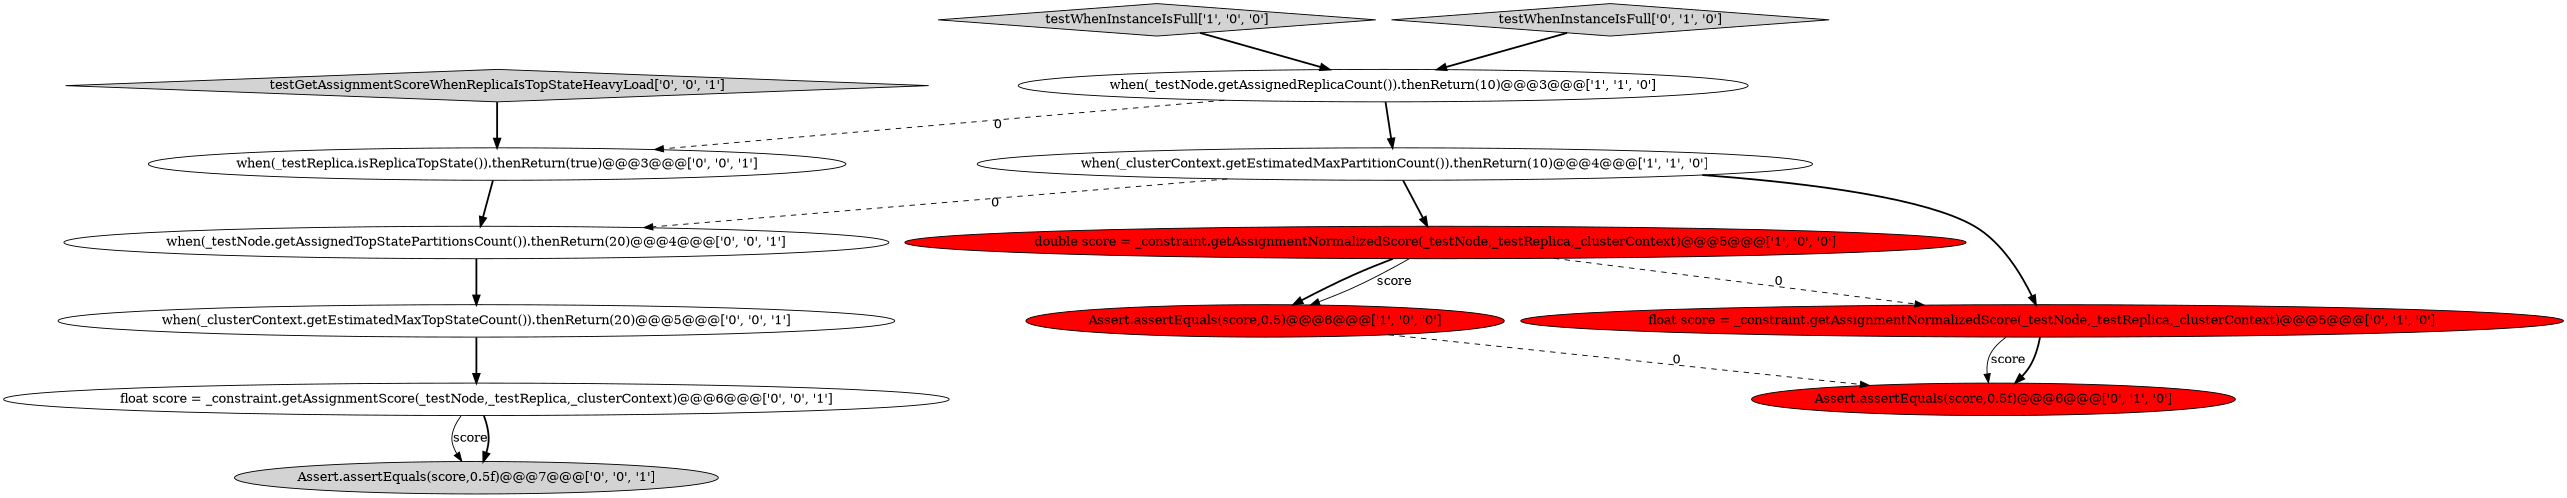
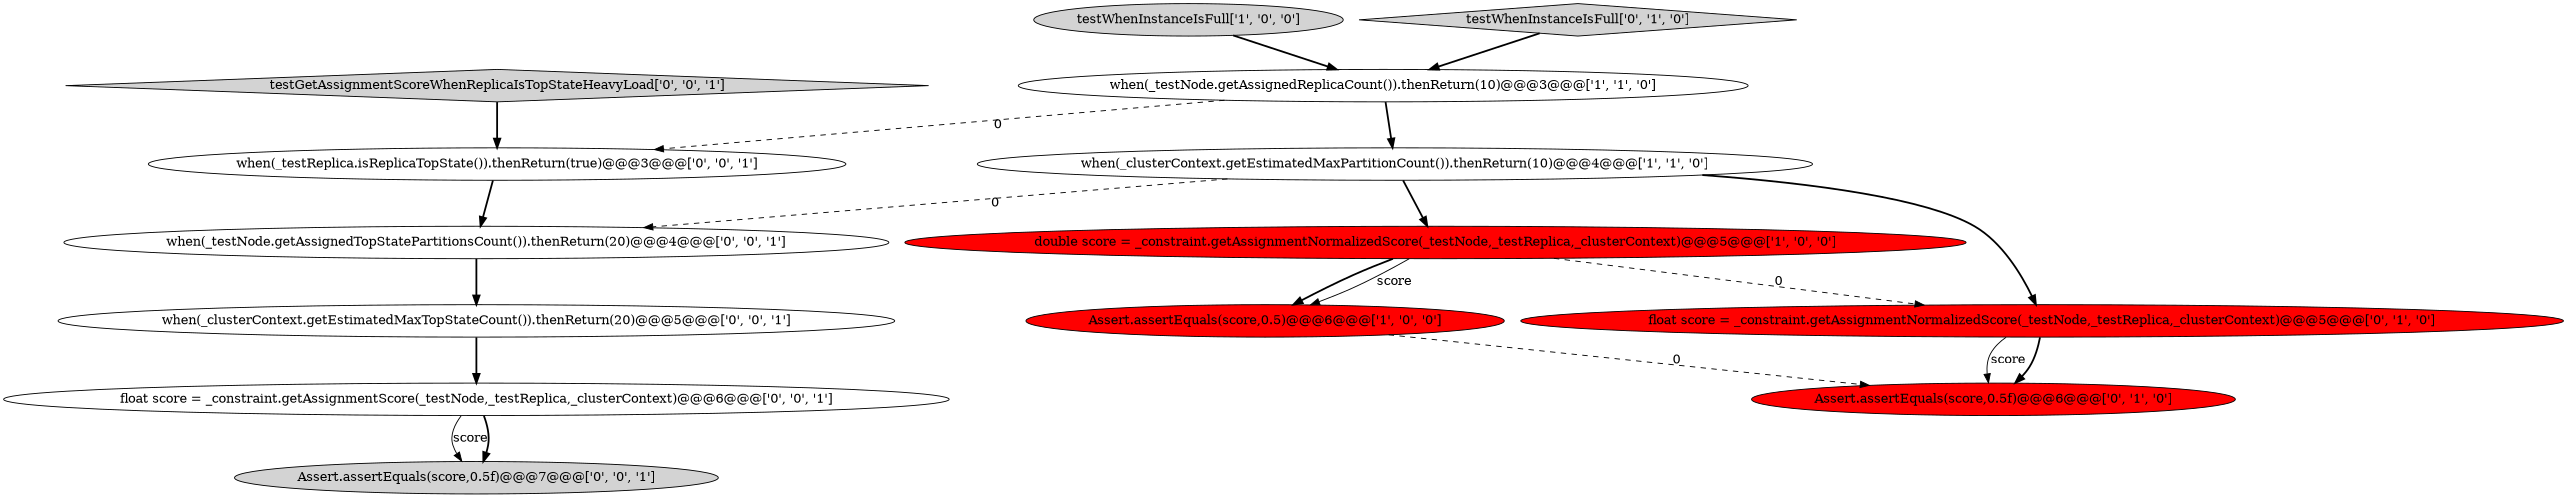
(1157, 20) -> (1188, 20)
